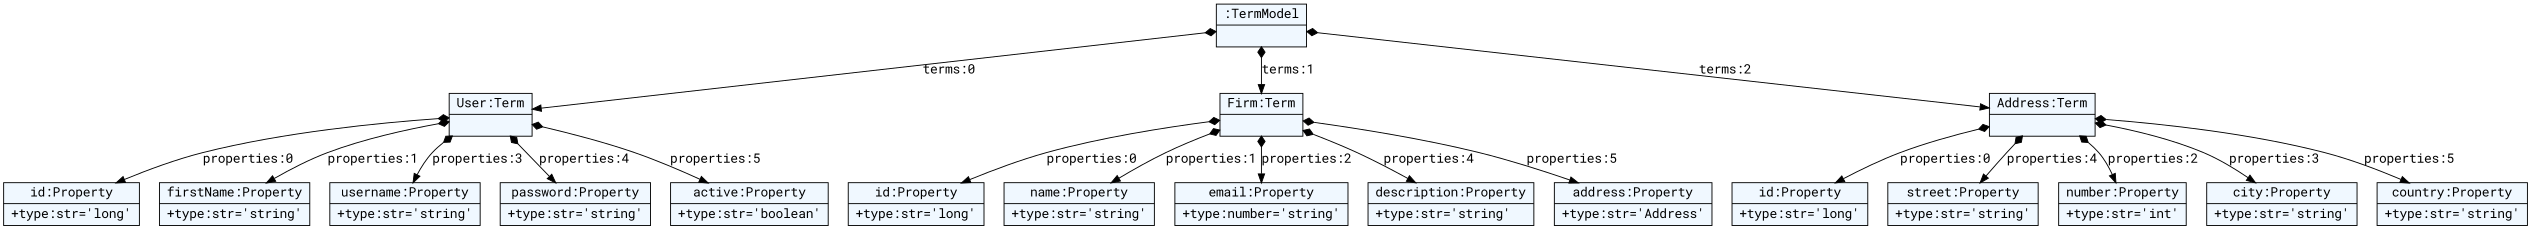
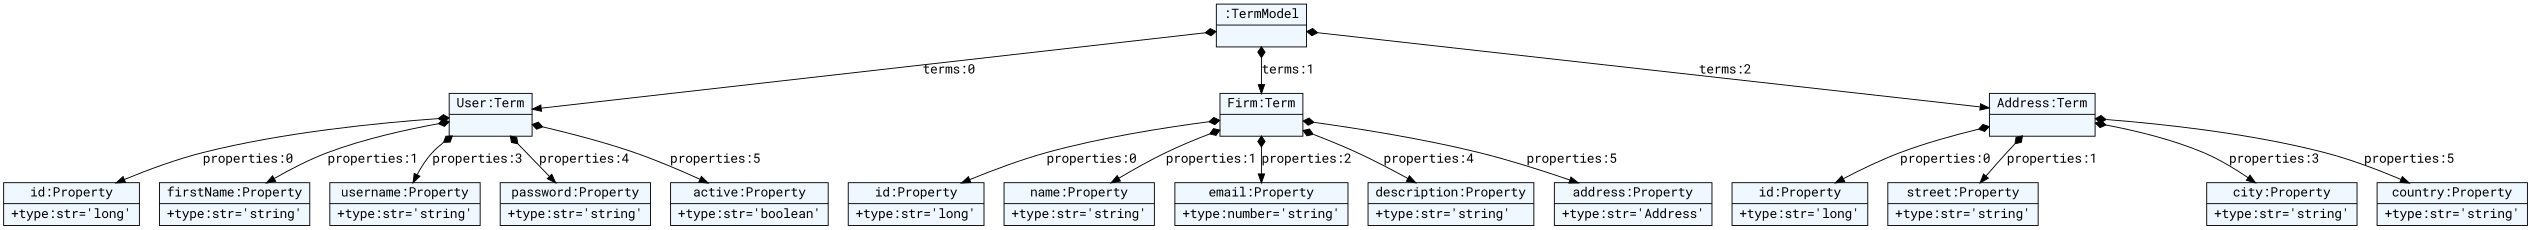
(2052, 159) -> (2052, 159)
(2122, 204) -> none
